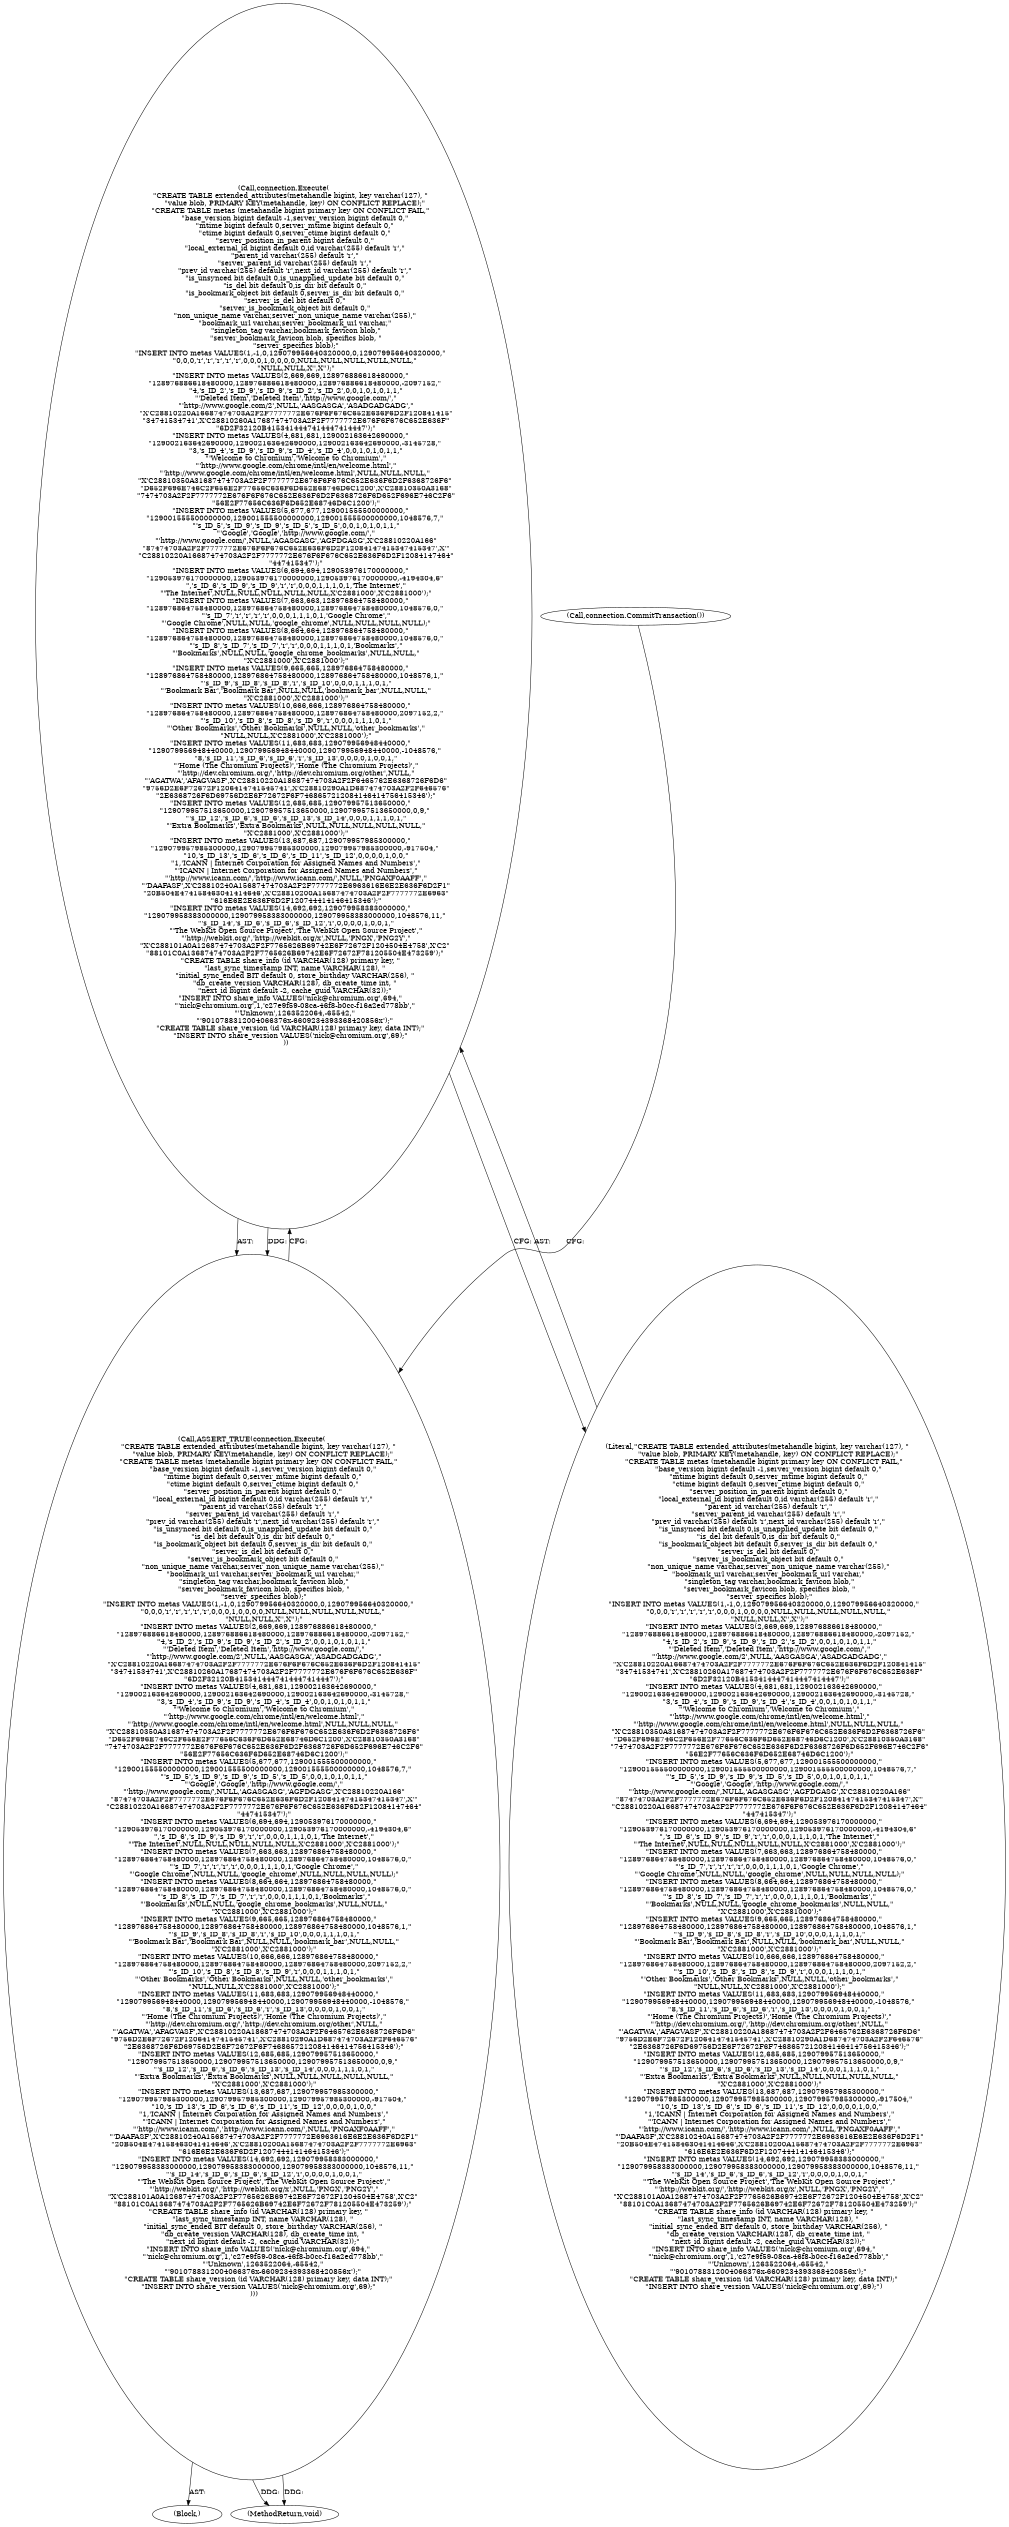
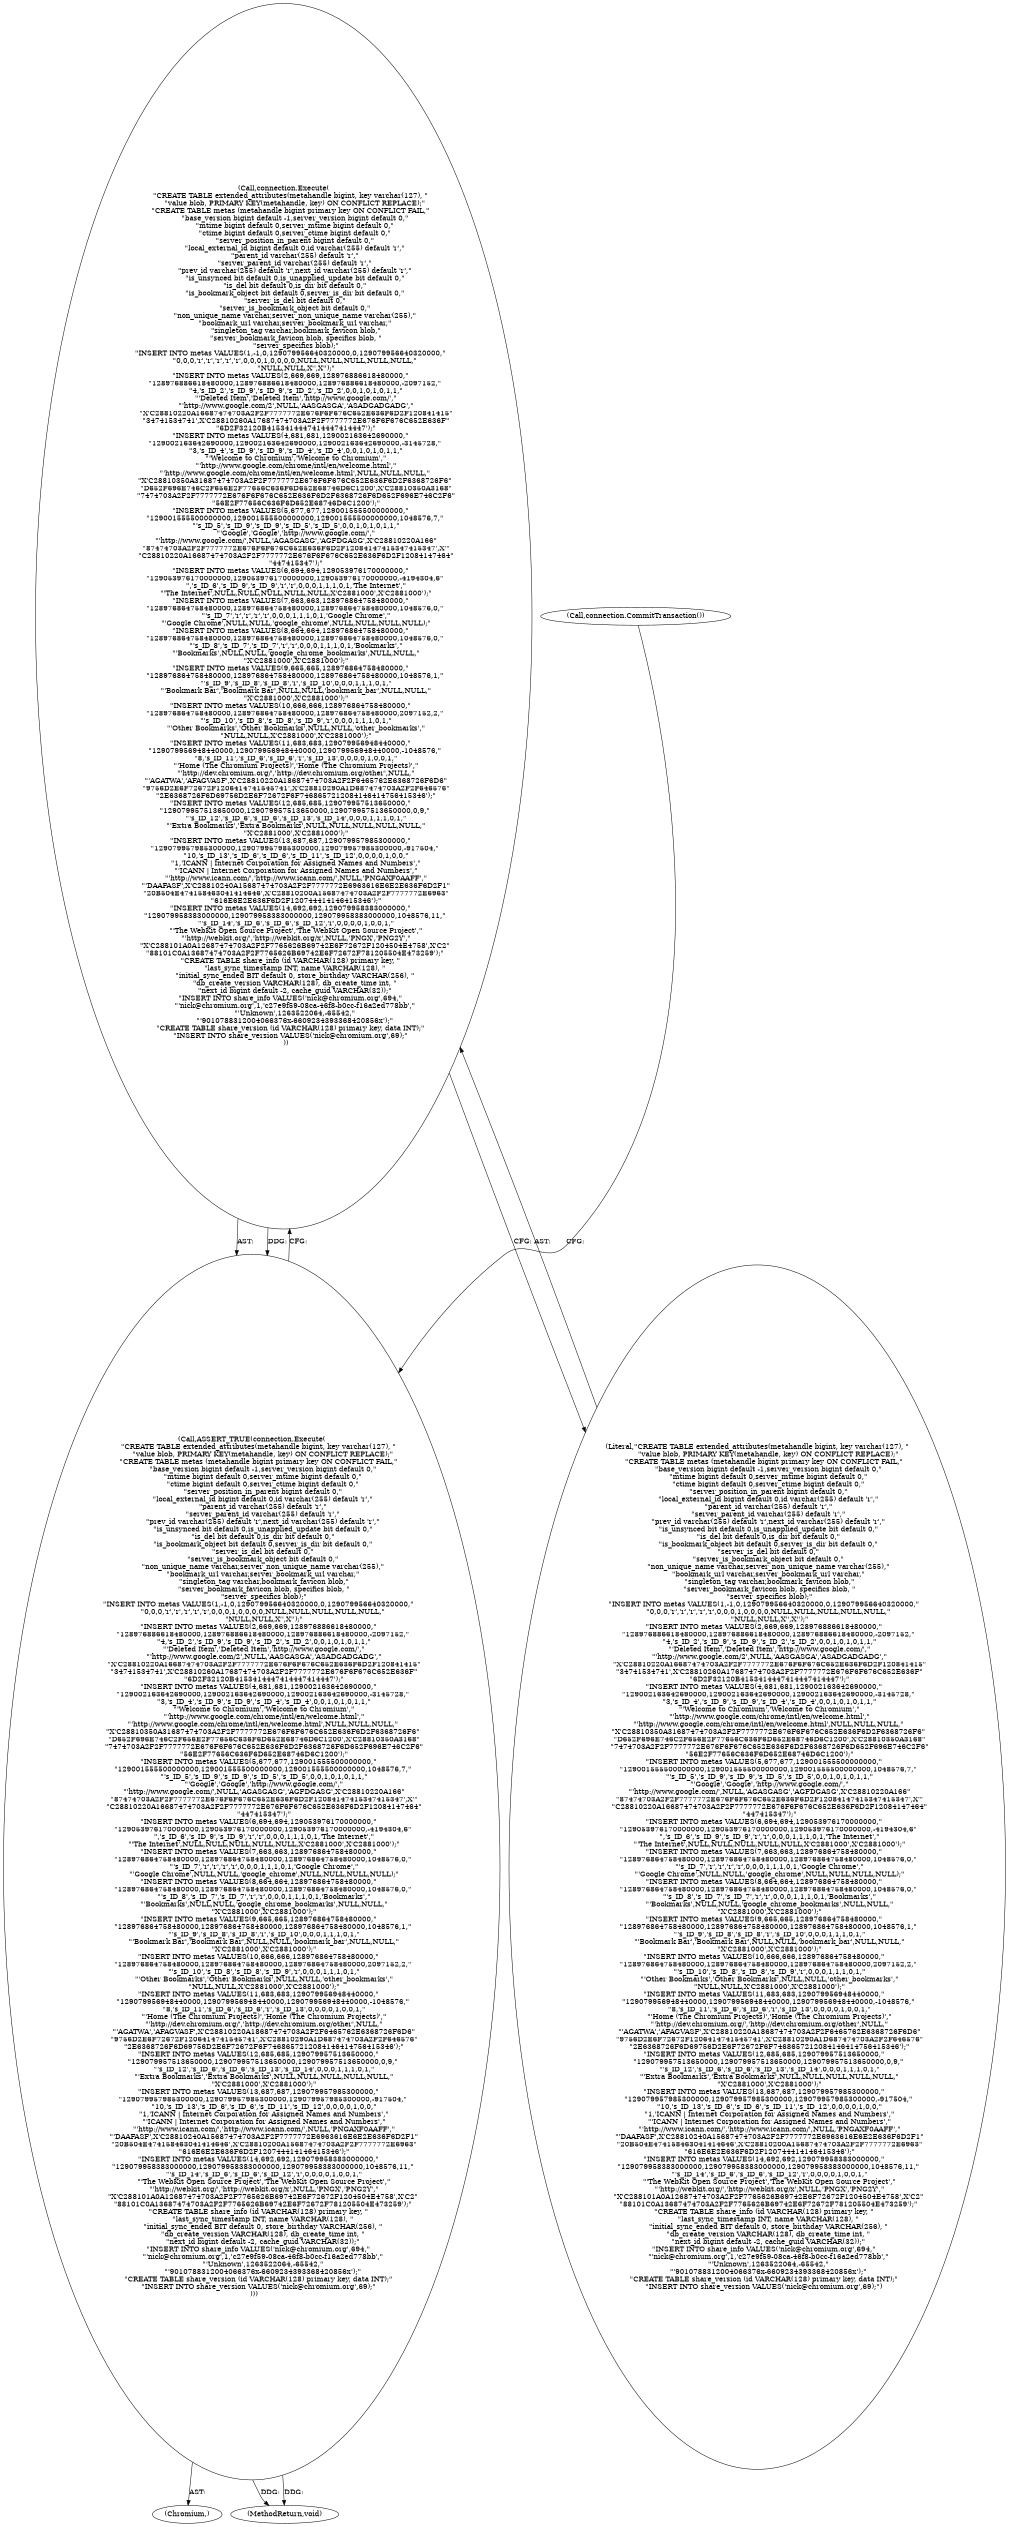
(187, 2514) -> (187, 2514)
